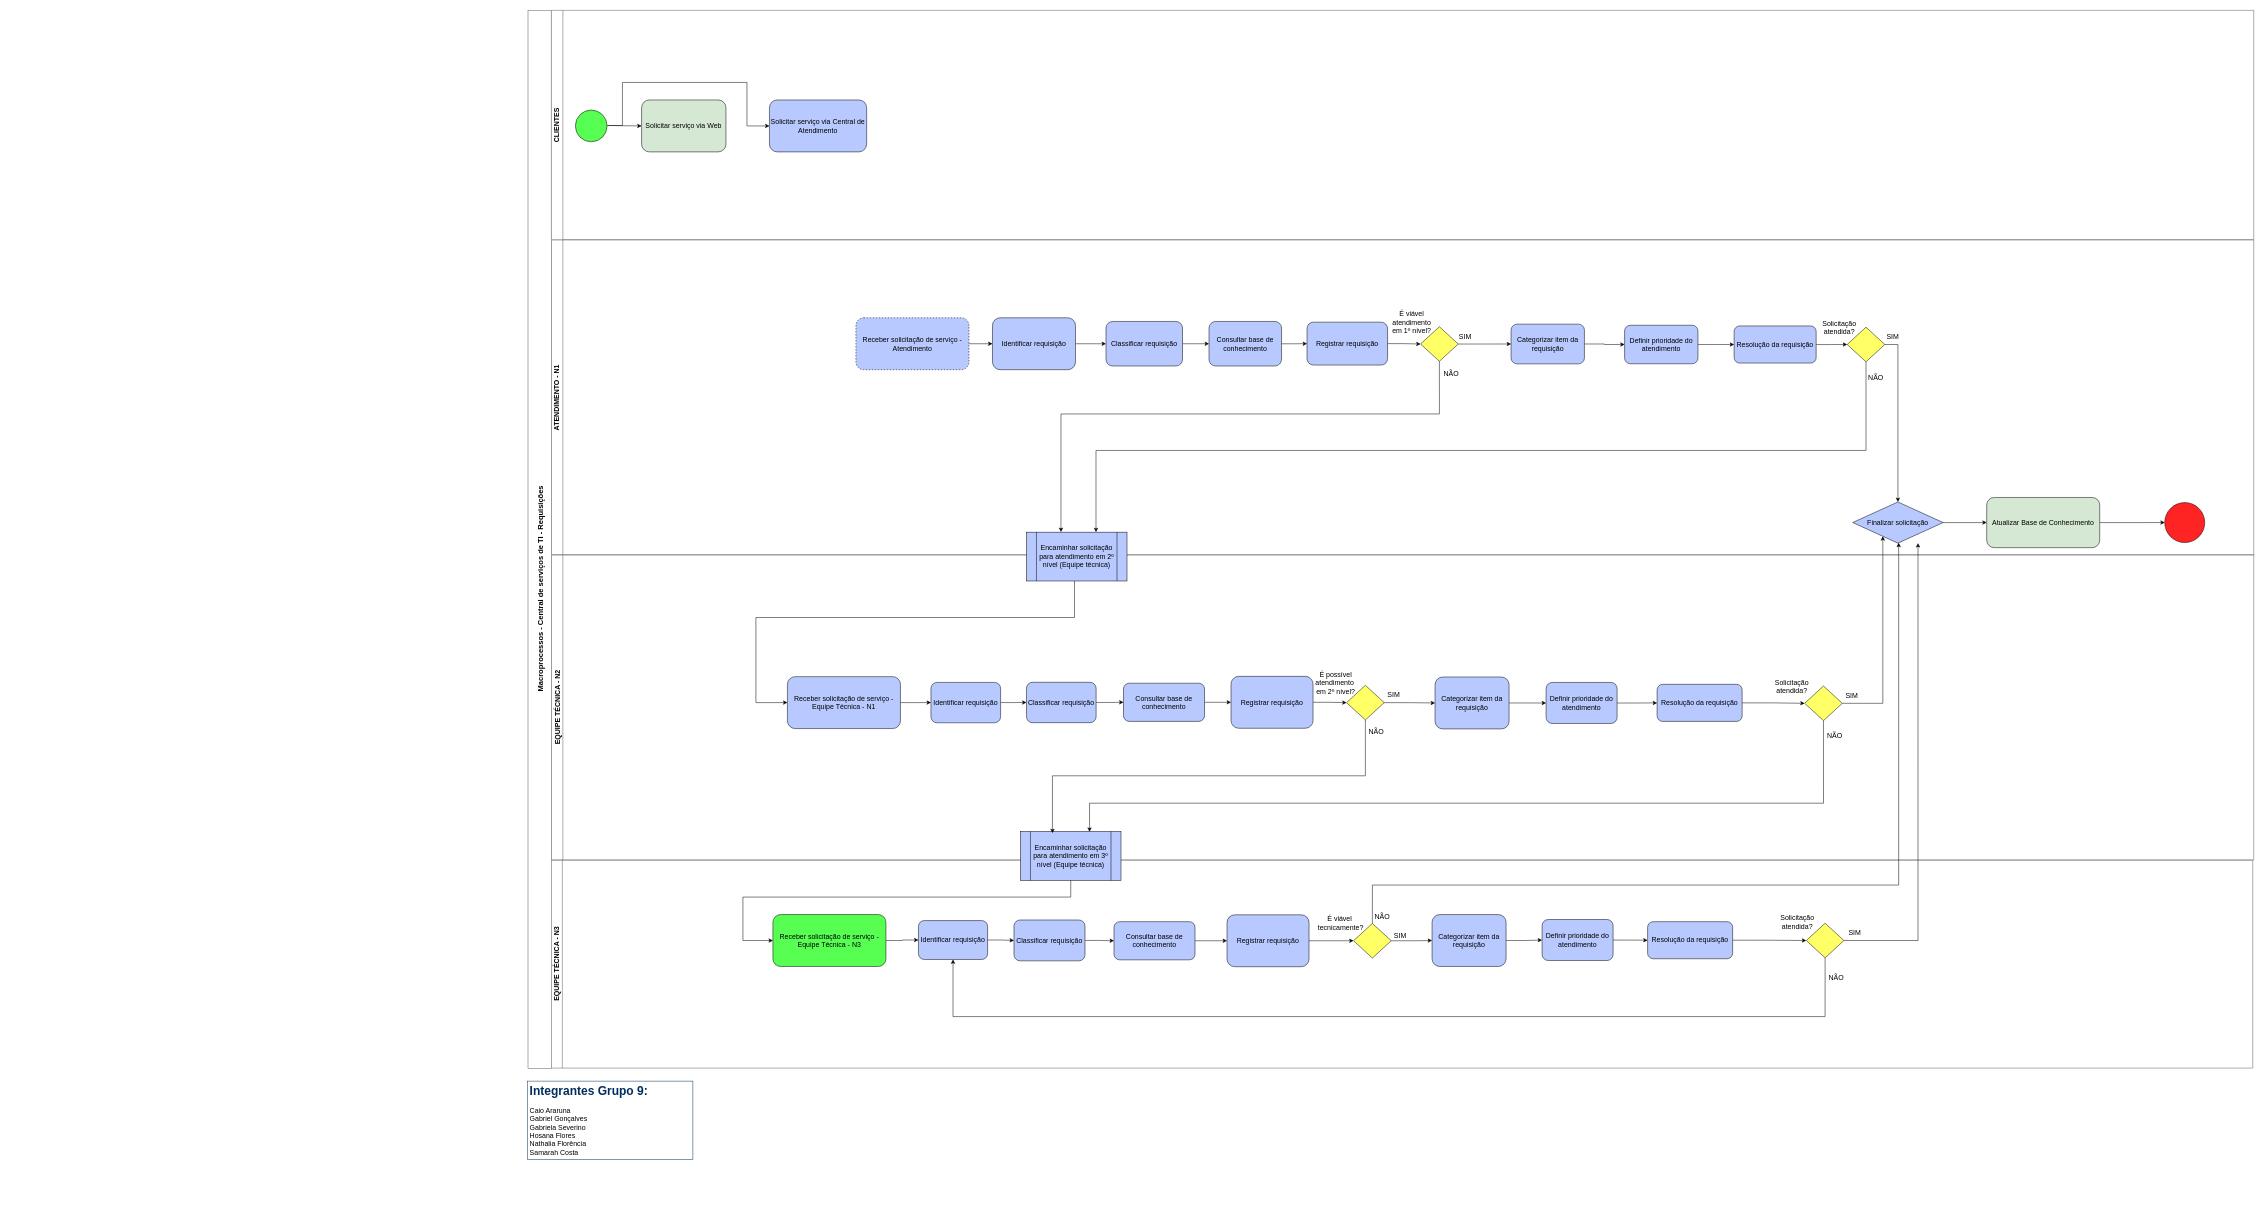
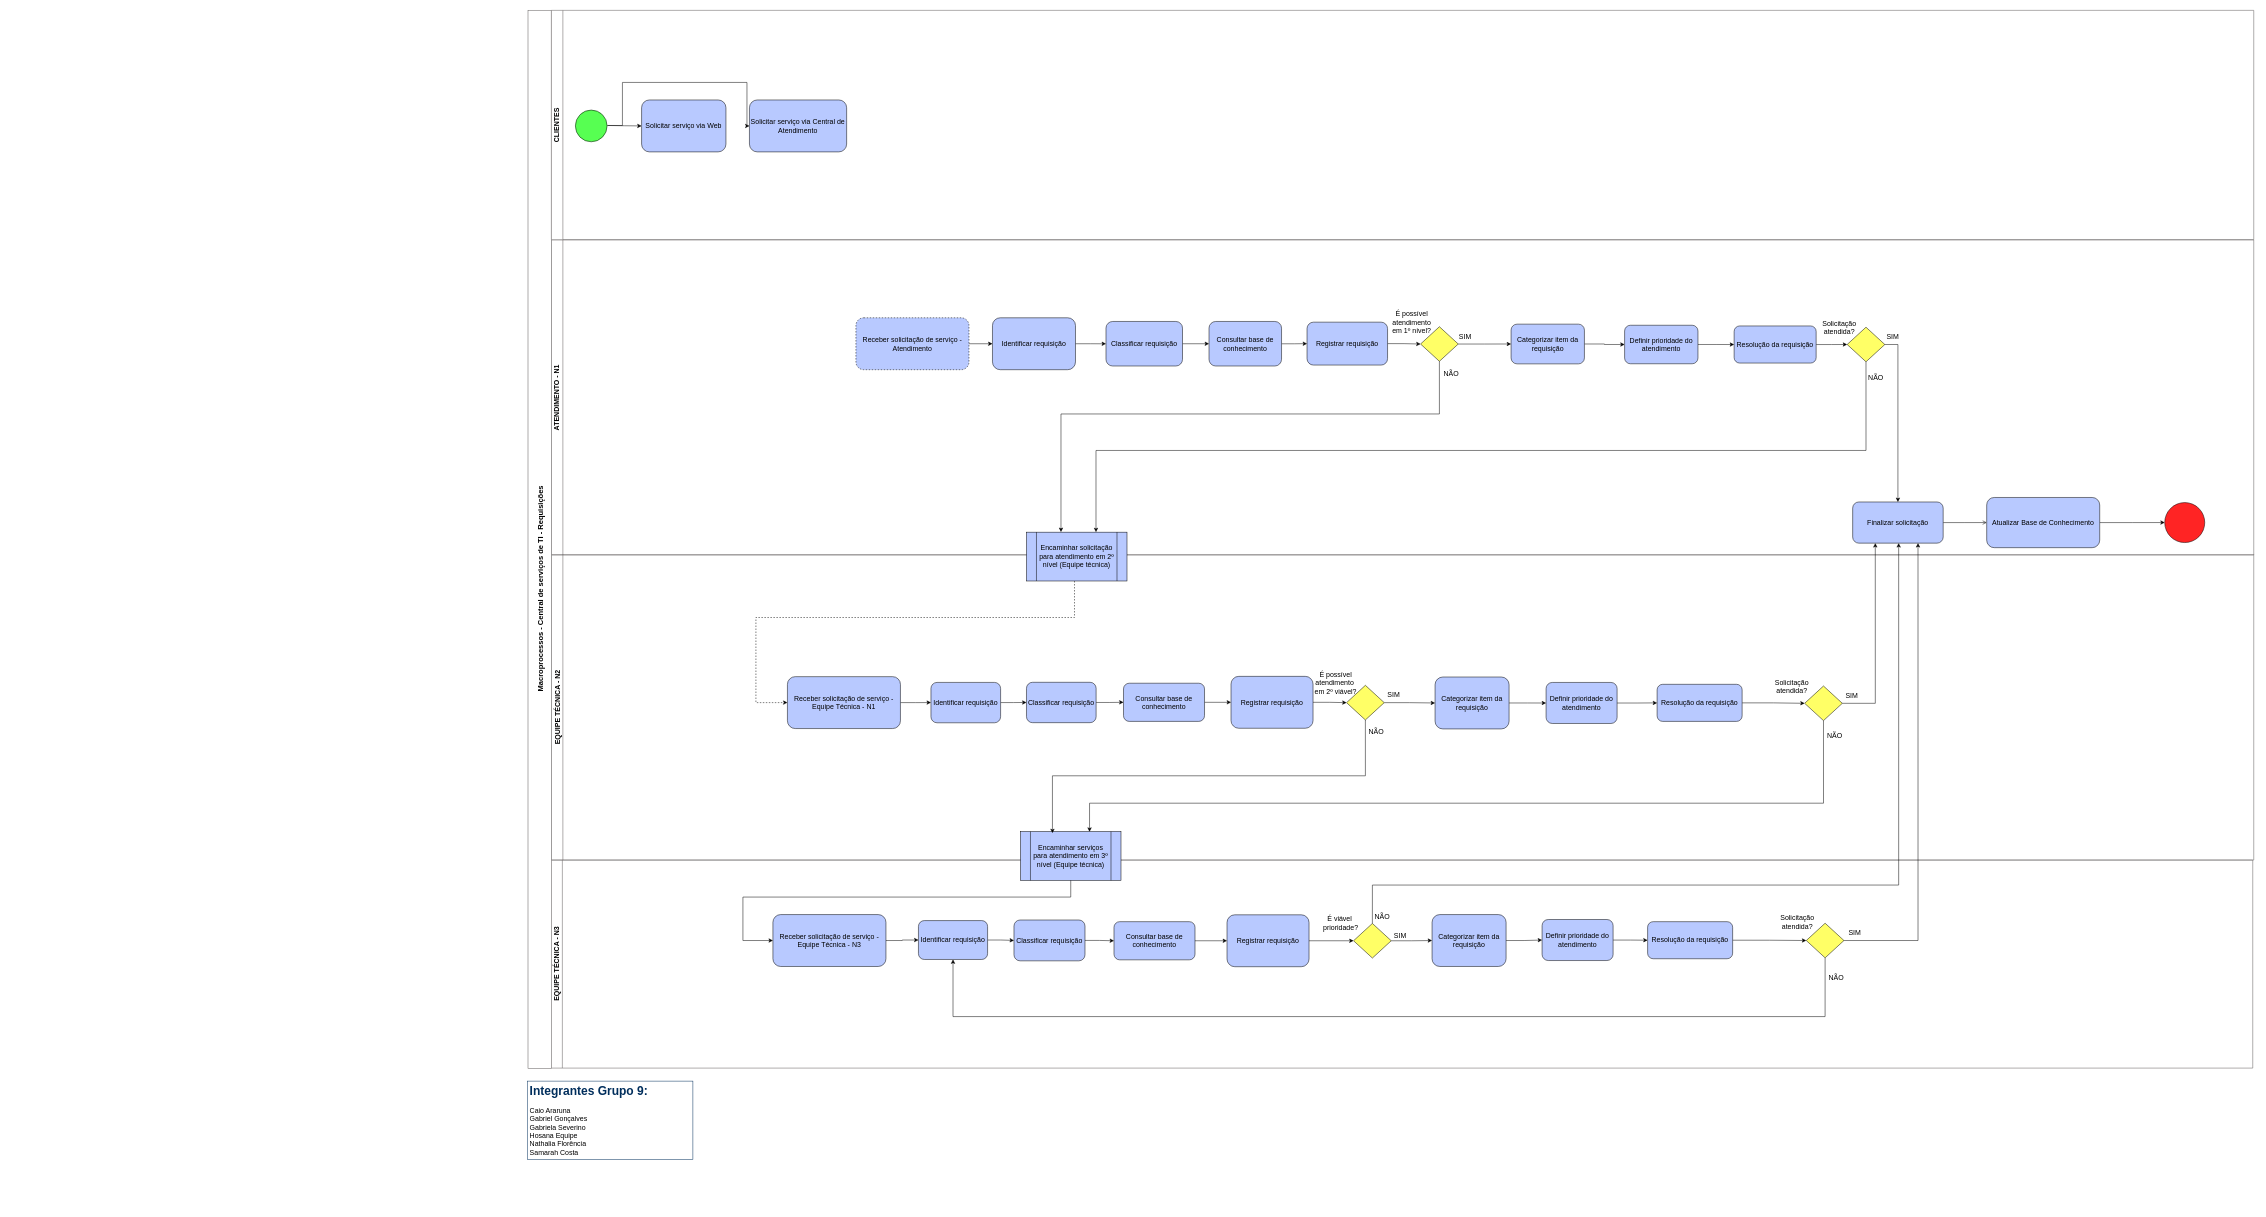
(684, 126) -> (684, 126)
(818, 126) -> (798, 126)
(1412, 322) -> (1412, 322)
(1898, 522) -> (1898, 522)
(1981, 522) -> (1982, 522)
(2043, 522) -> (2043, 522)
(877, 617) -> (877, 617)
(1336, 683) -> (1336, 683)
(1071, 856) -> (1071, 856)
(1340, 923) -> (1340, 923)
(829, 940) -> (829, 940)
(561, 1101) -> (561, 1101)
